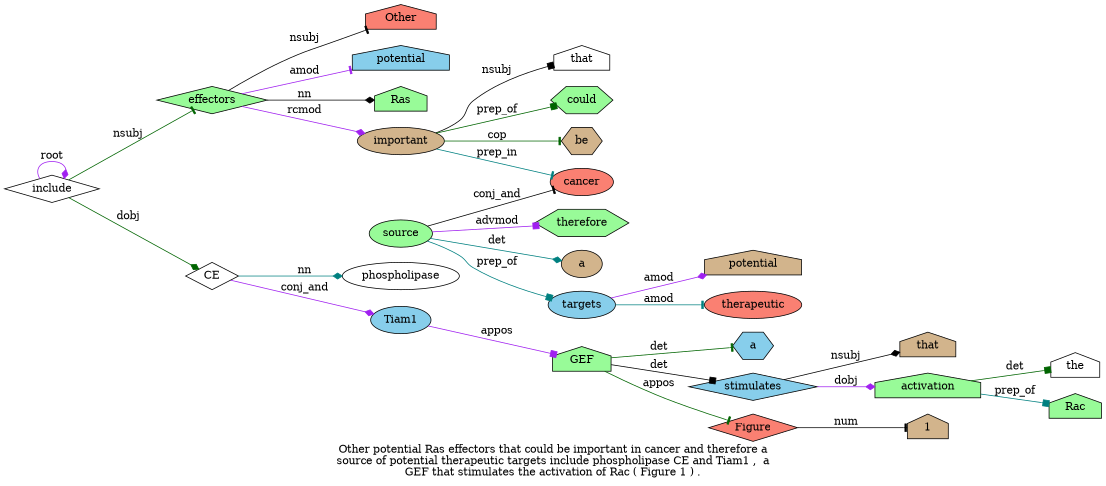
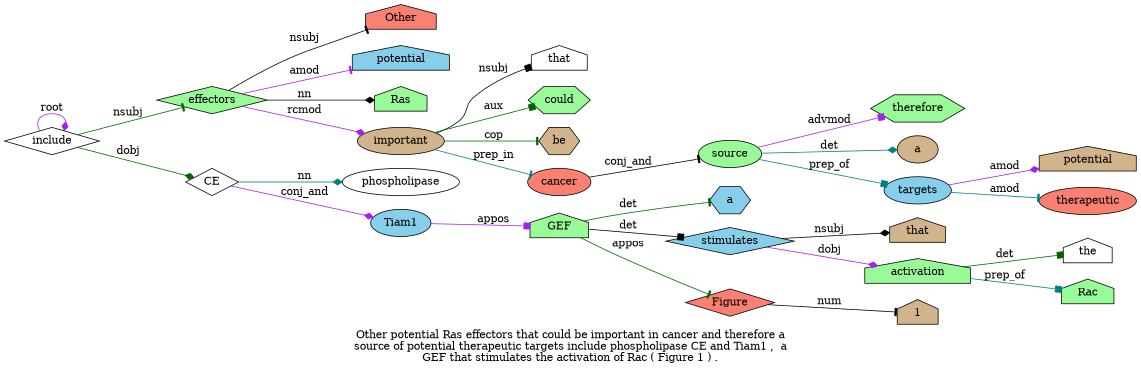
(497, 110) -> (494, 107)
(489, 208) -> (643, 168)
